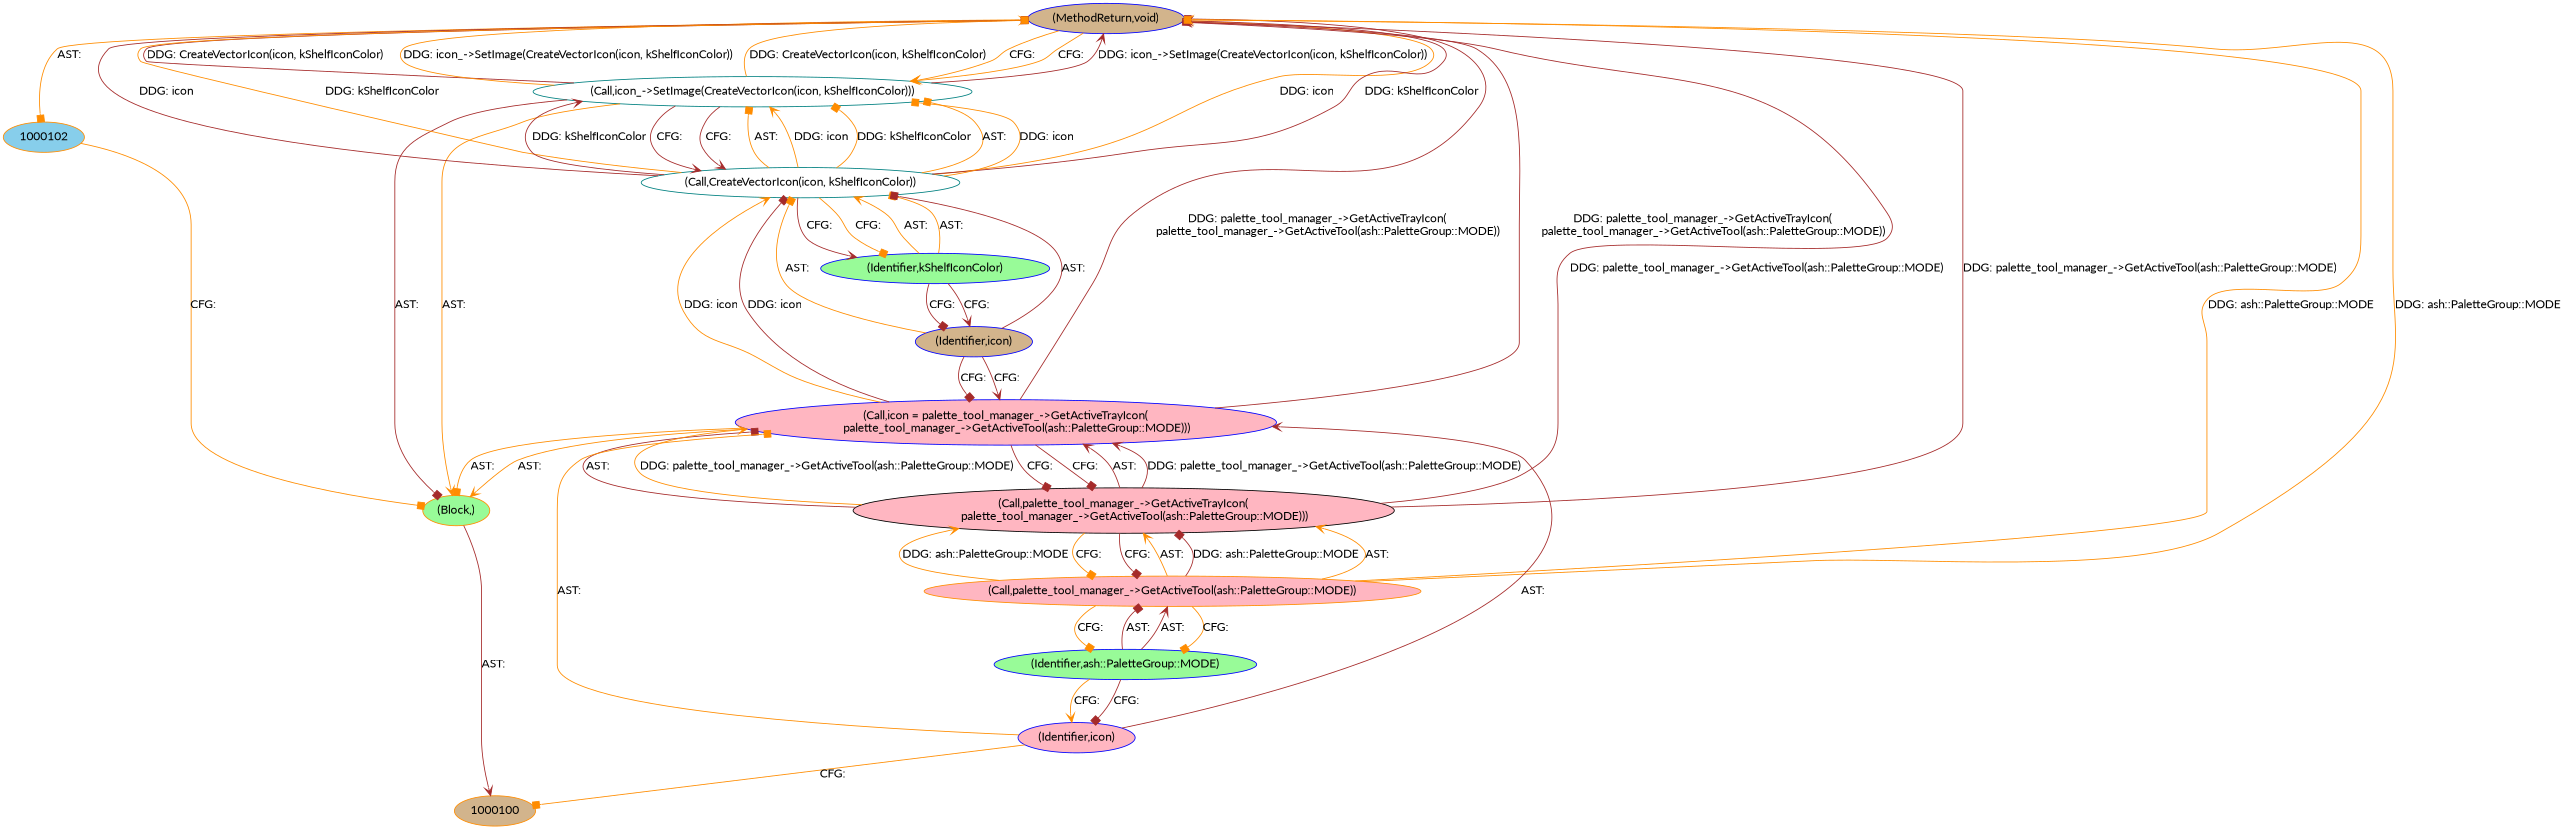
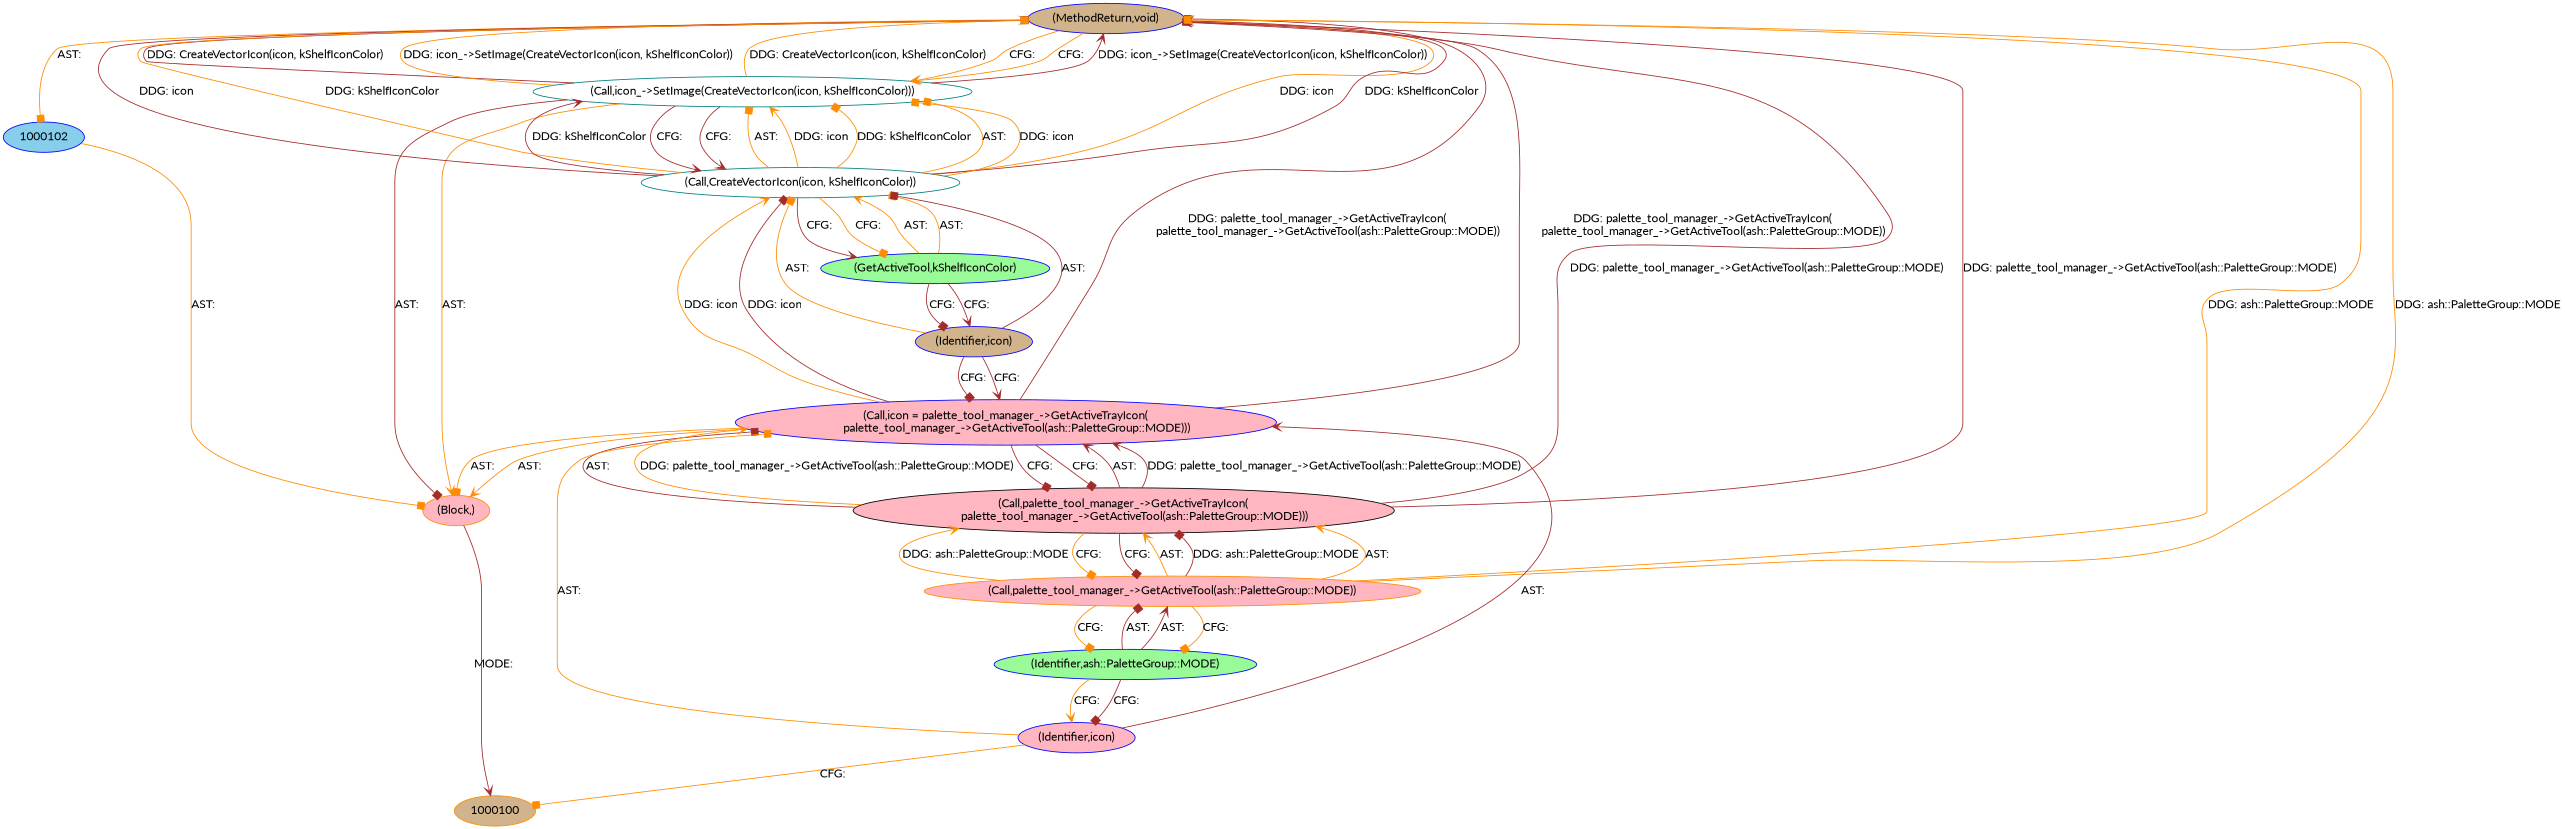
(44, 137) -> (44, 137)
(935, 268) -> (935, 268)
(205, 305) -> (205, 305)
(456, 511) -> (456, 511)
(495, 664) -> (495, 664)
